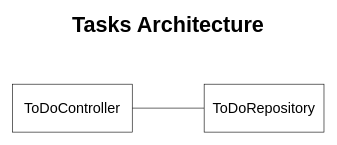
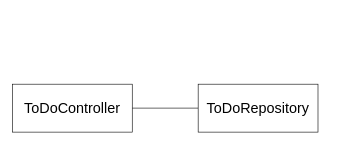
(168, 24) -> none
(264, 108) -> (258, 108)
